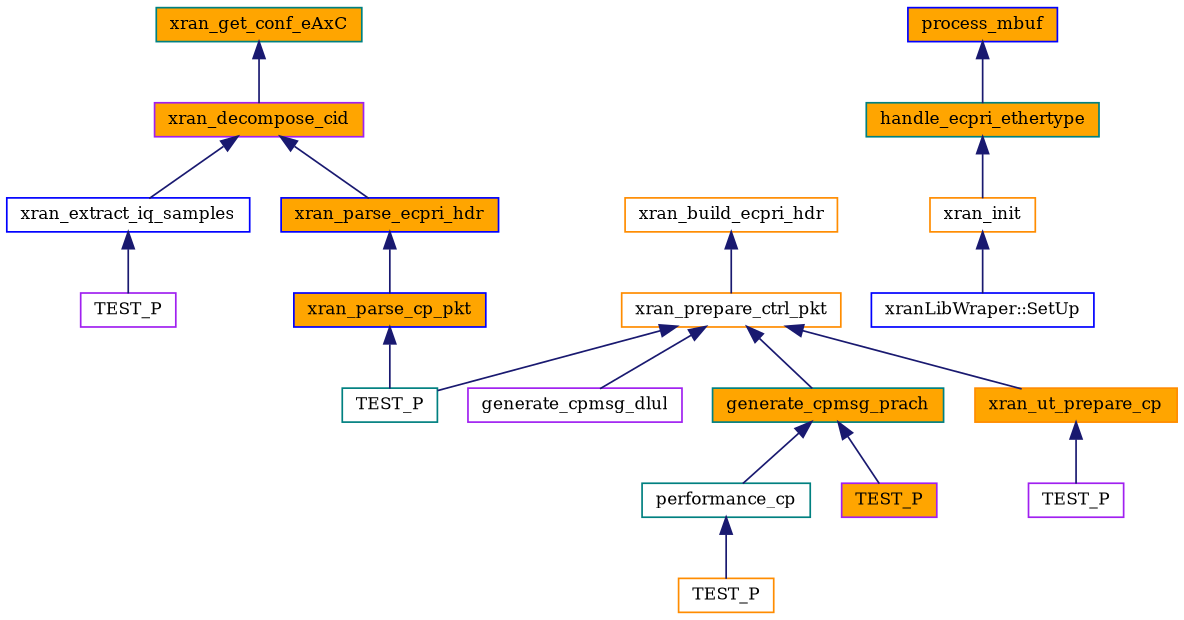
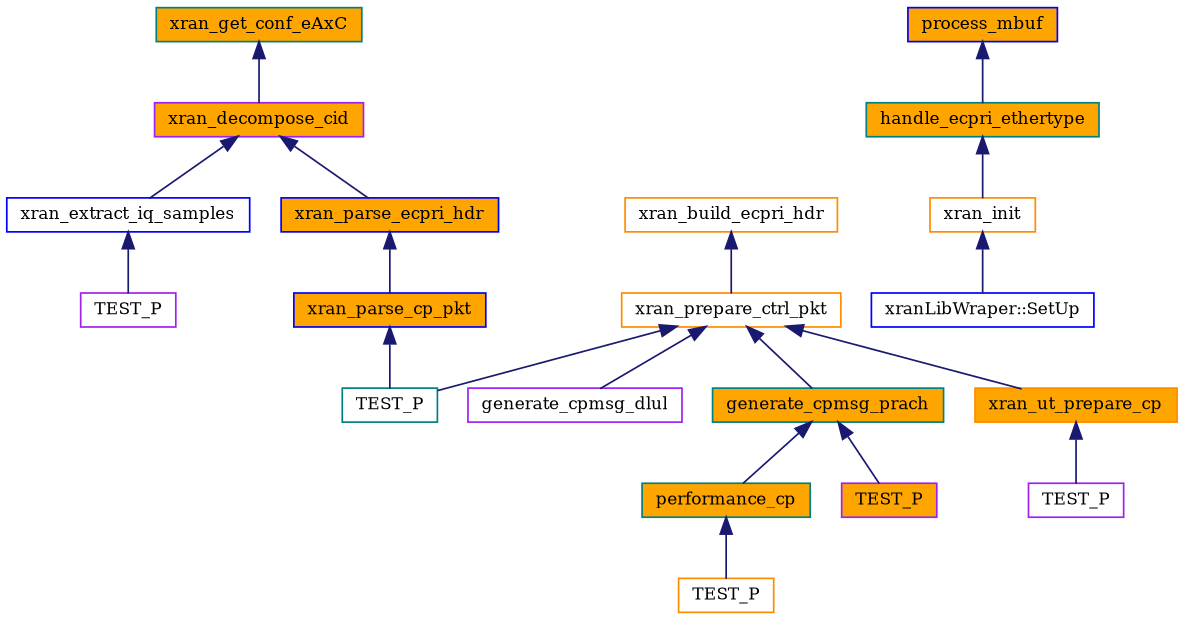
(726, 500) -> (726, 500)
